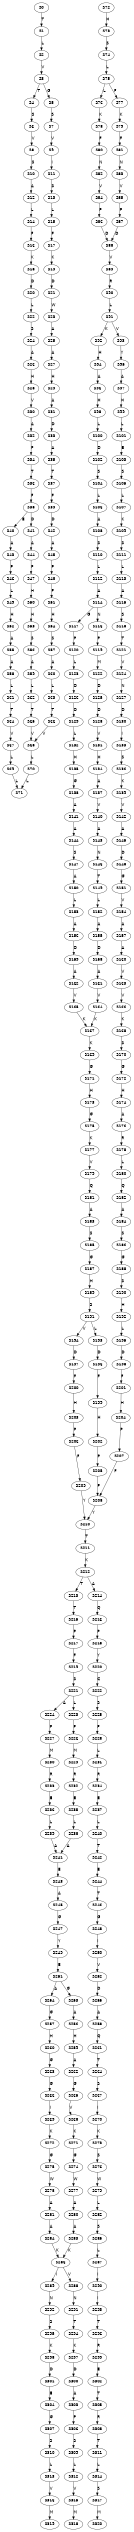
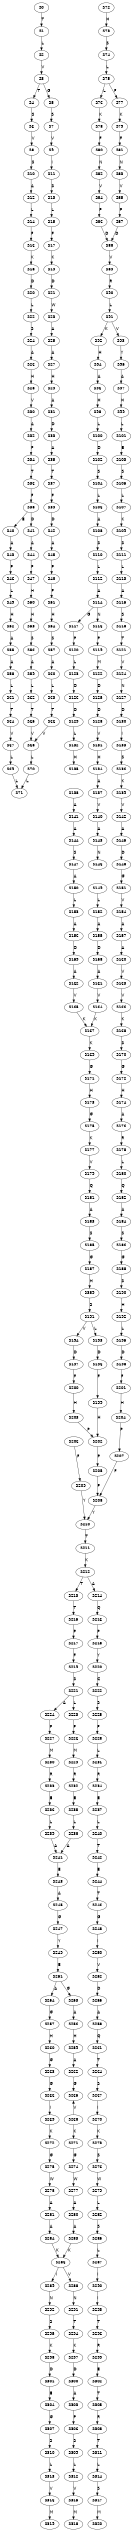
(74, 780) -> none
(98, 875) -> none
(90, 1293) -> (90, 1293)
(74, 1428) -> (85, 1429)
(69, 2106) -> (73, 2109)
